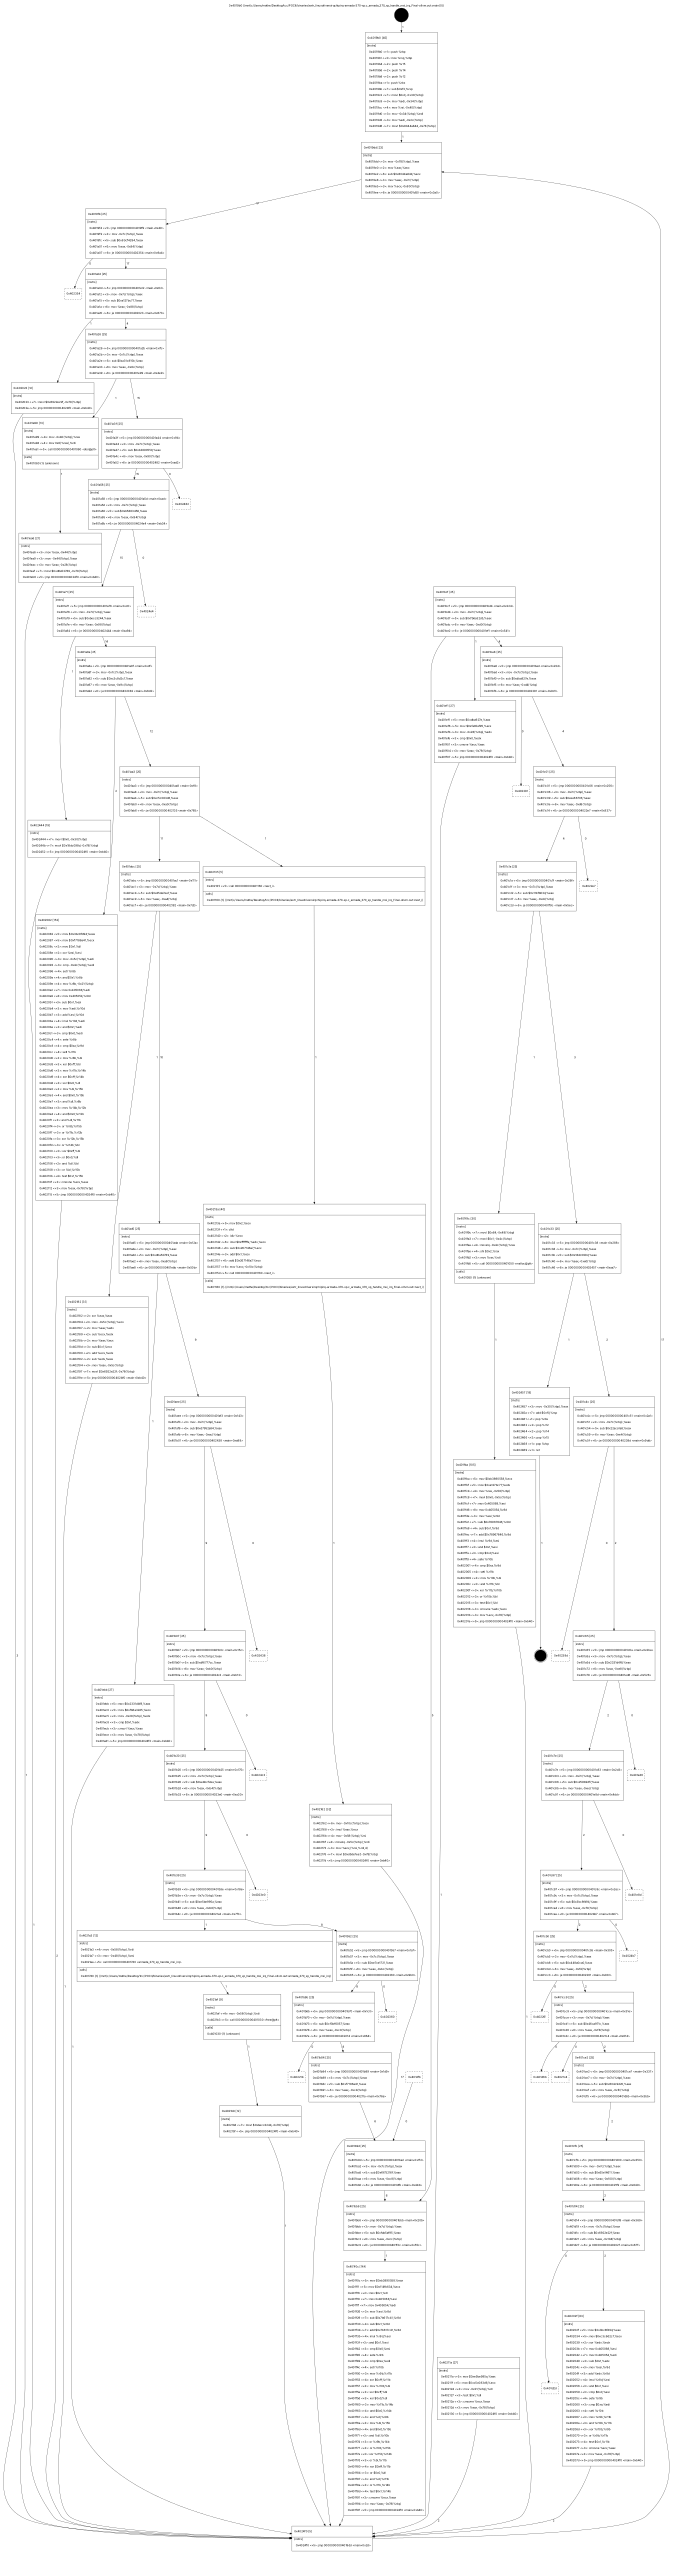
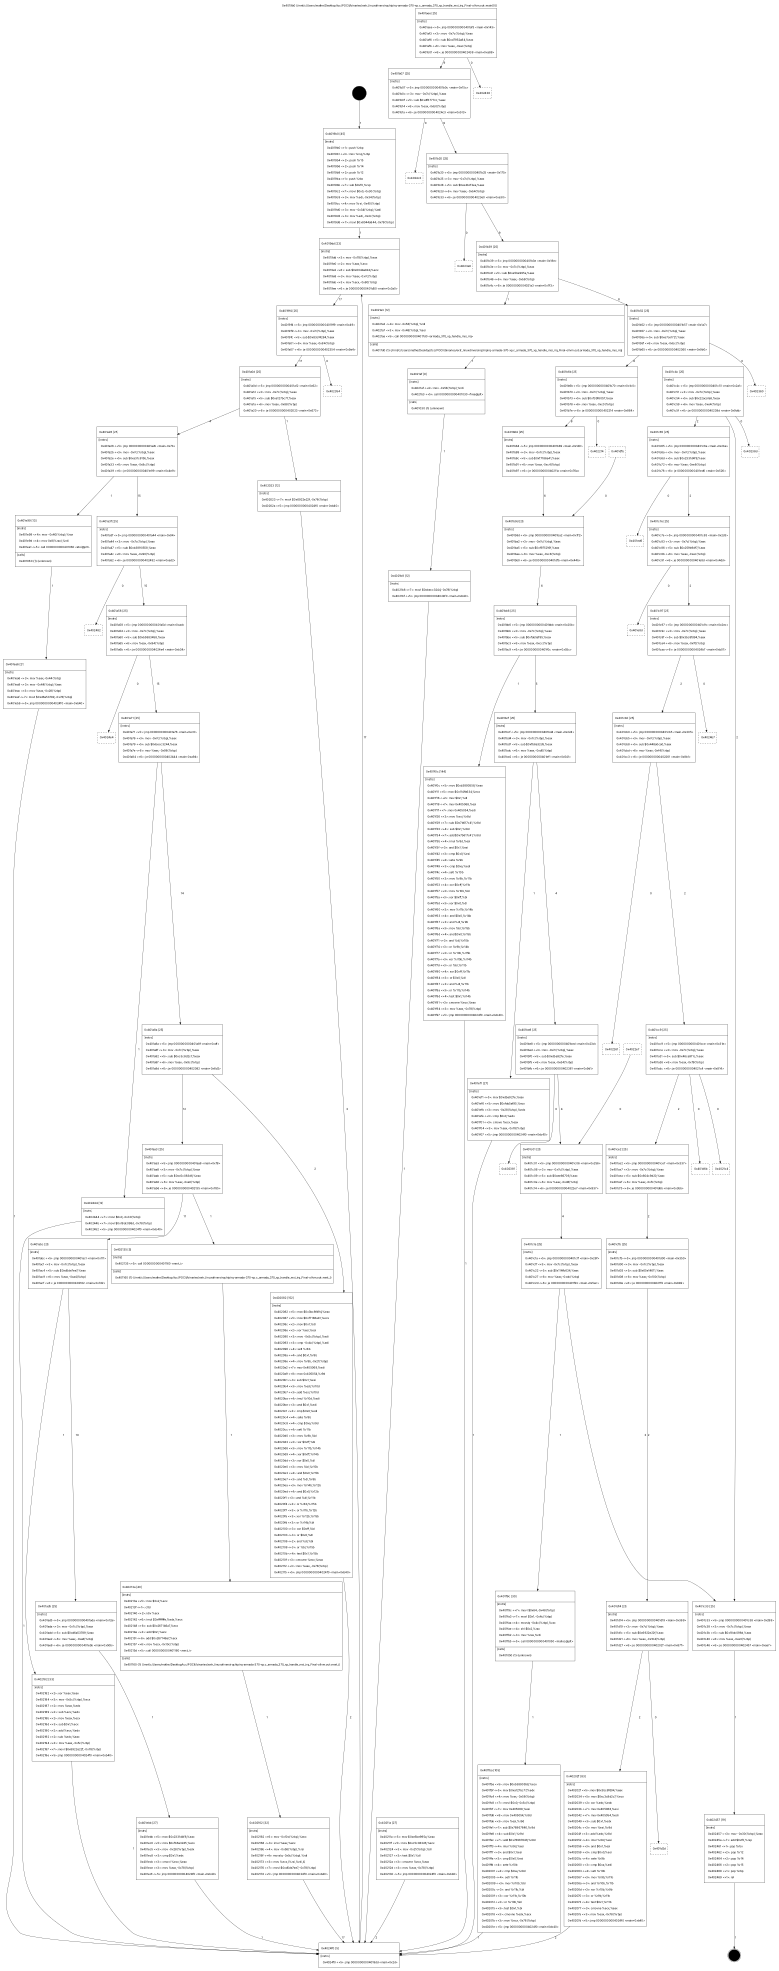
(583, 848) -> (607, 1100)
(182, 1334) -> none
(597, 1334) -> (736, 1007)
(431, 1418) -> (535, 683)
